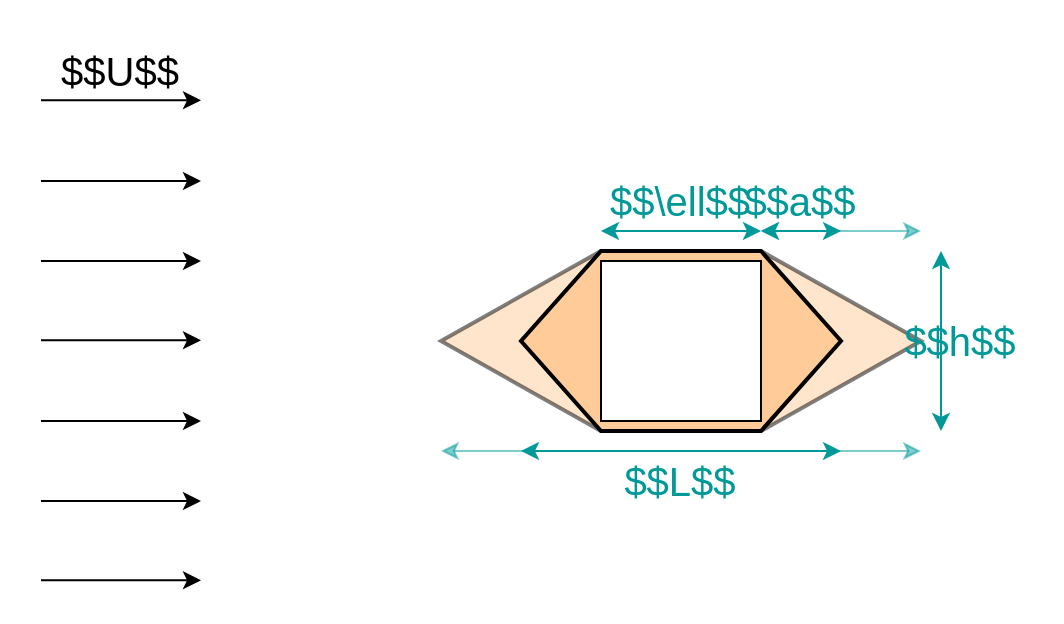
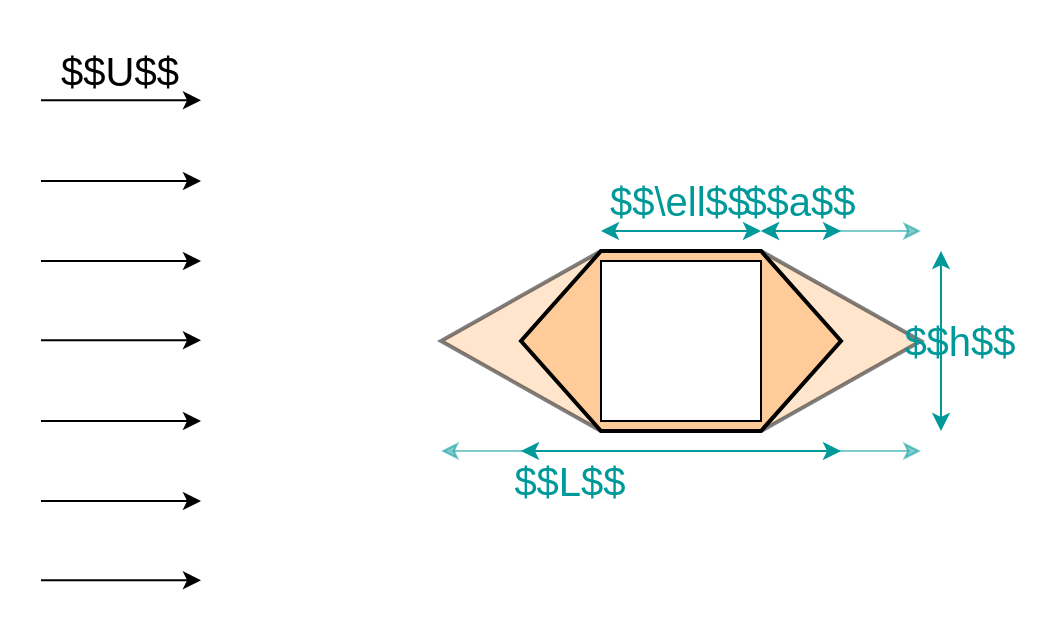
(681, 481) -> (571, 481)
